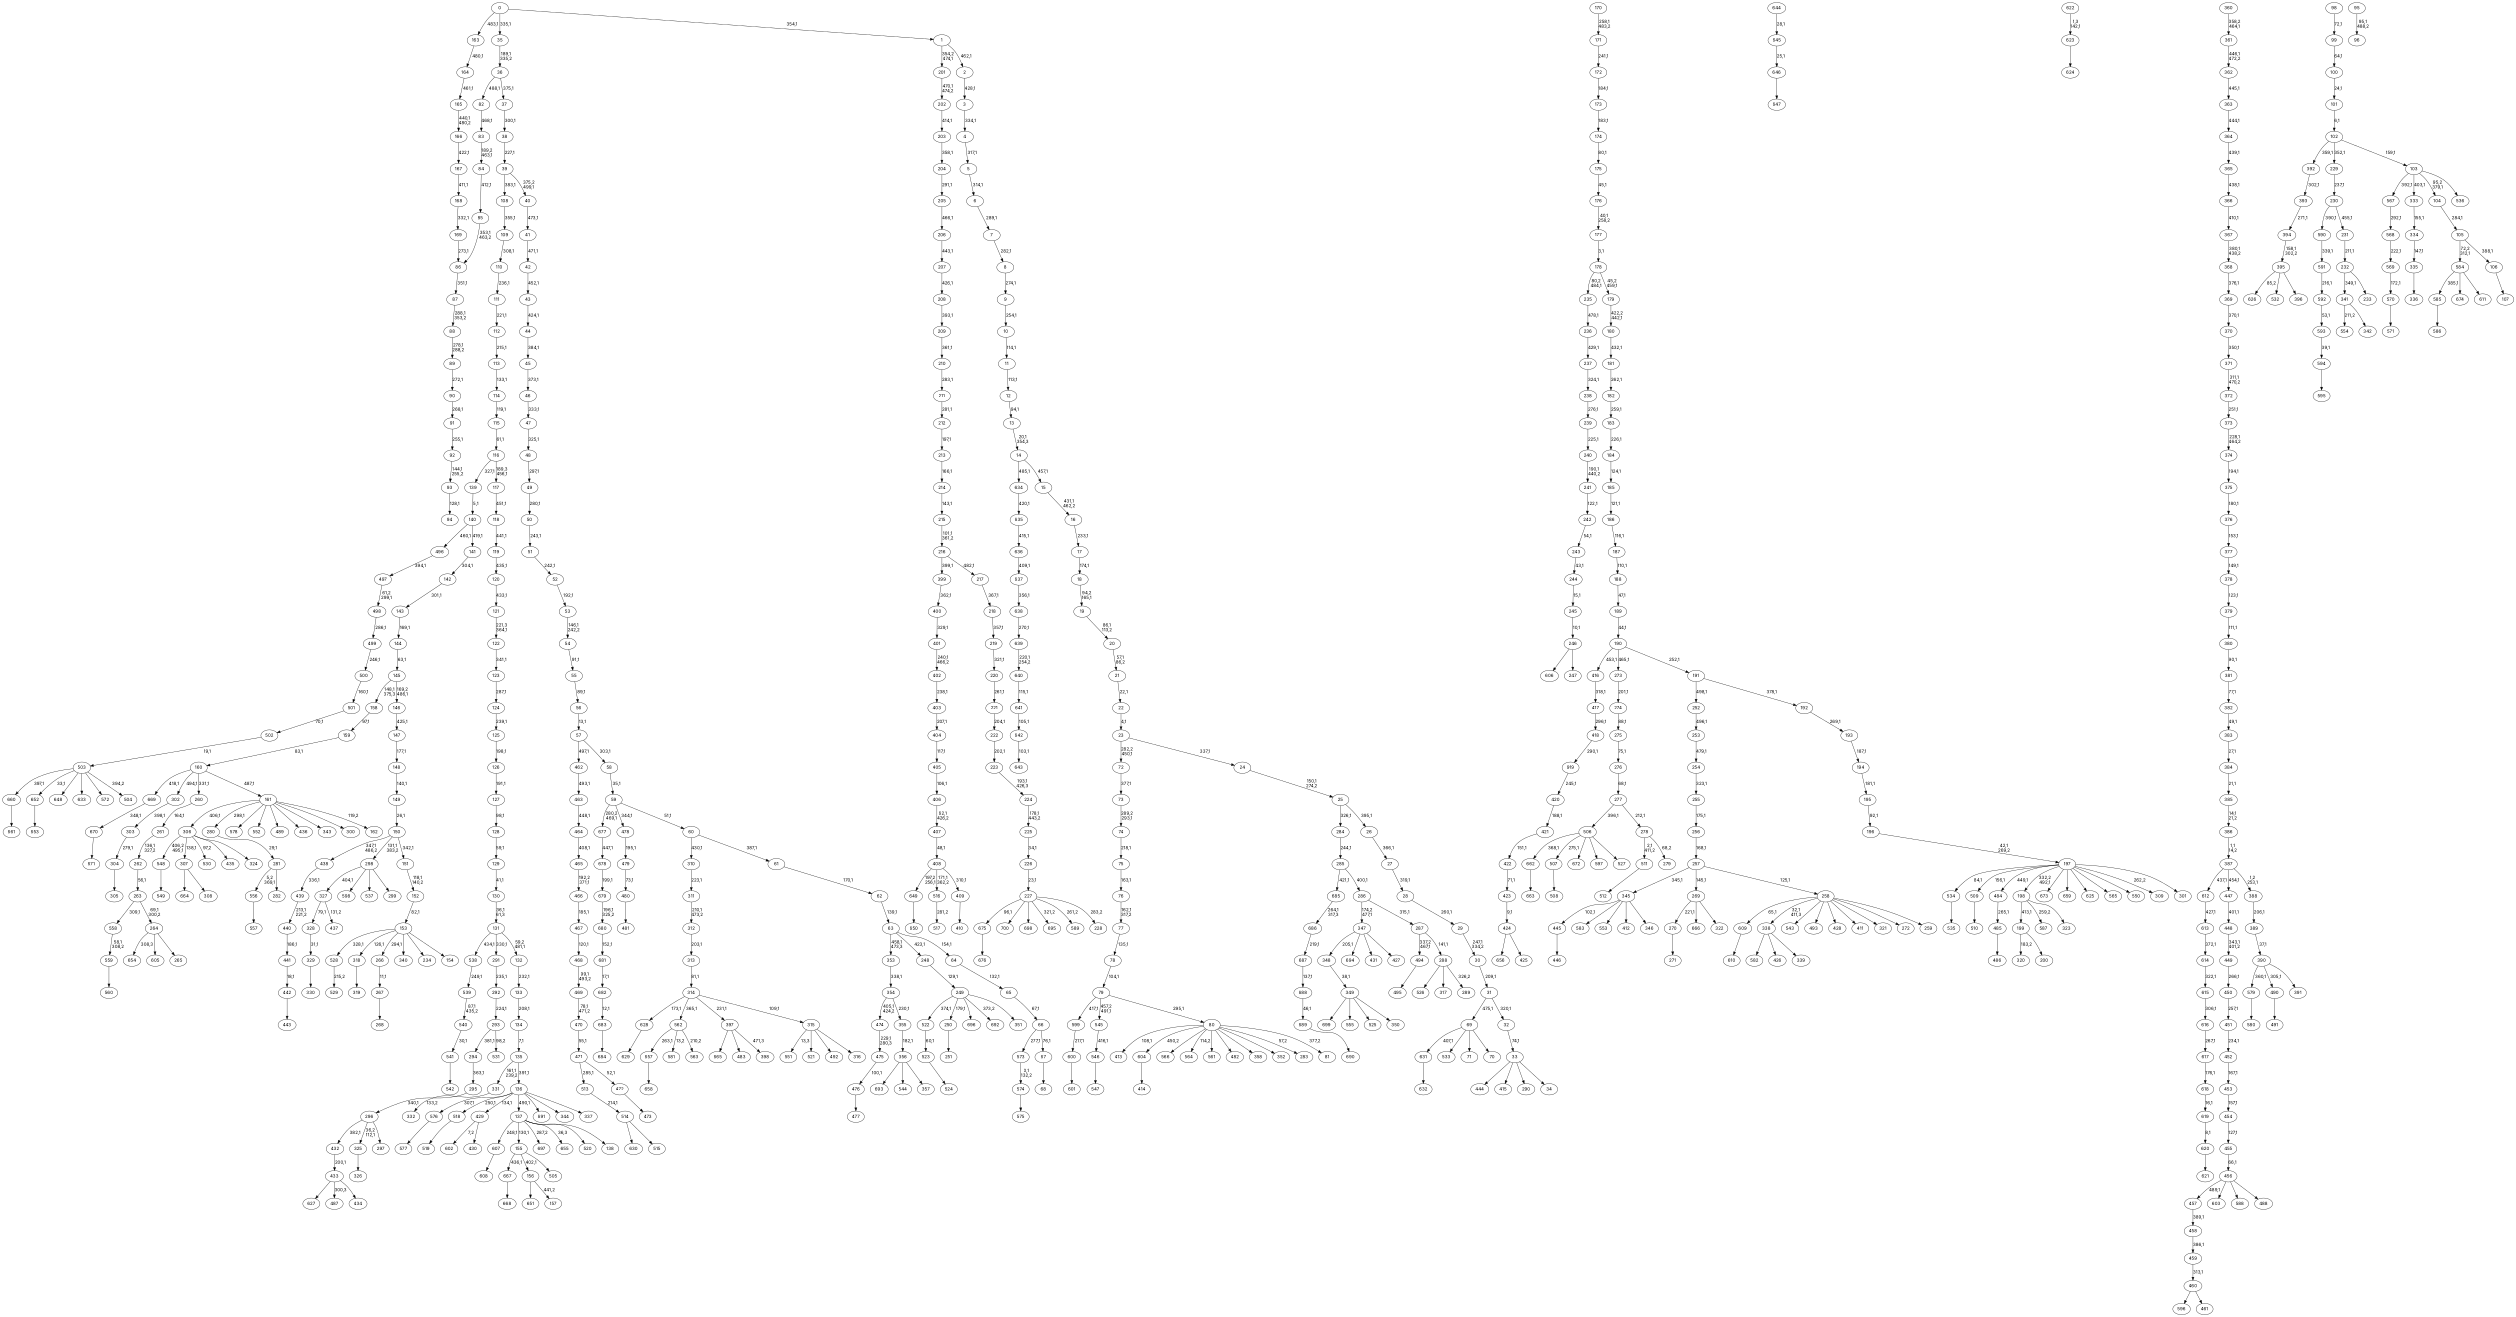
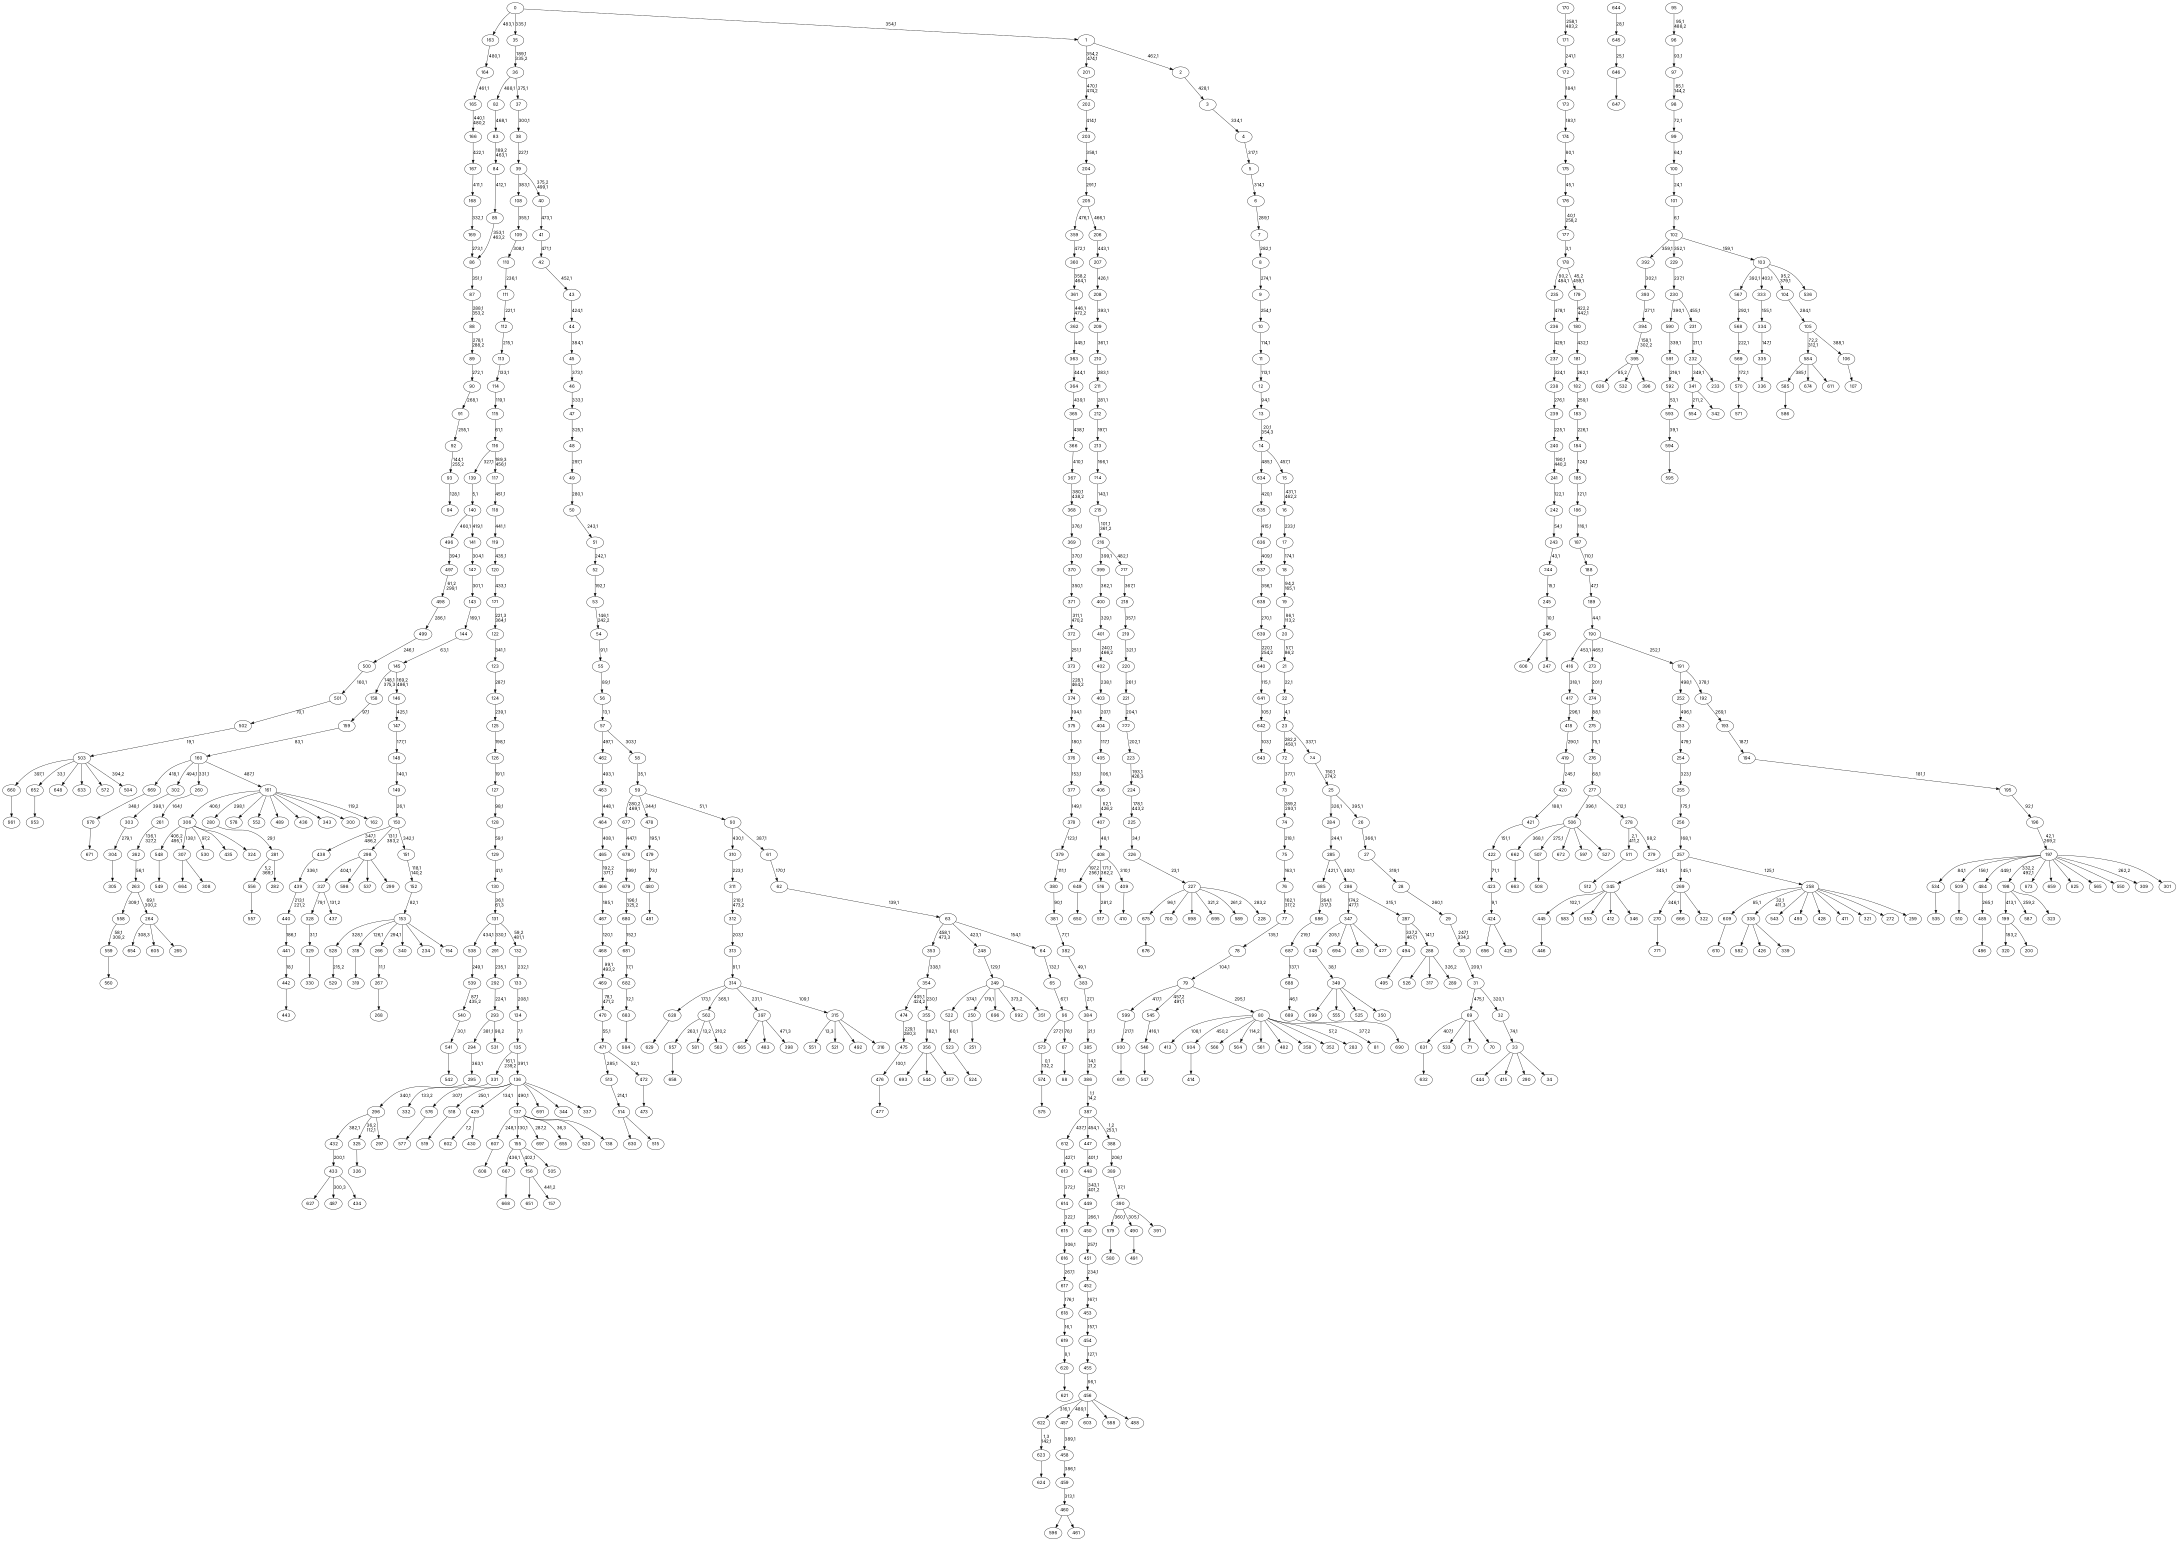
none -> (1674, 73)
none -> (1074, 235)
(1571, 768) -> (1565, 758)
(1690, 912) -> (1674, 903)
none -> (1063, 1405)
